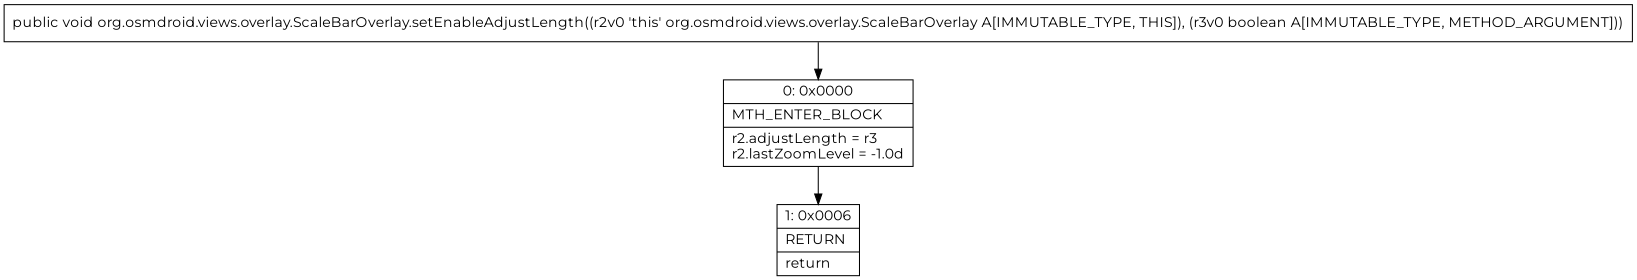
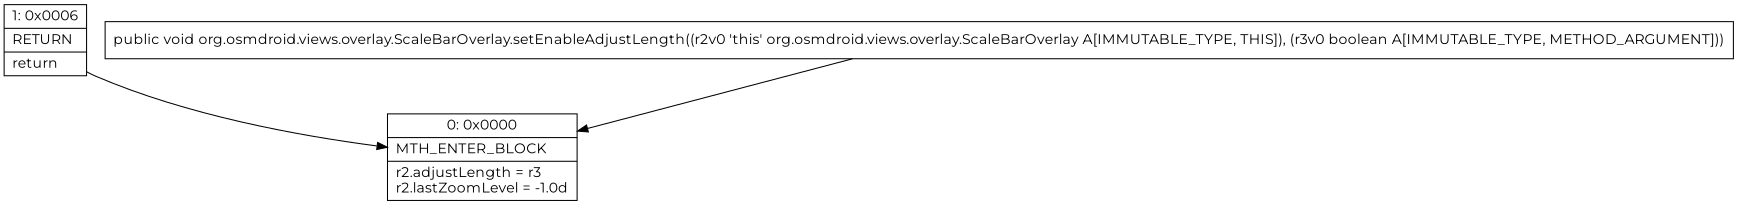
(818, 180) -> (229, 119)
